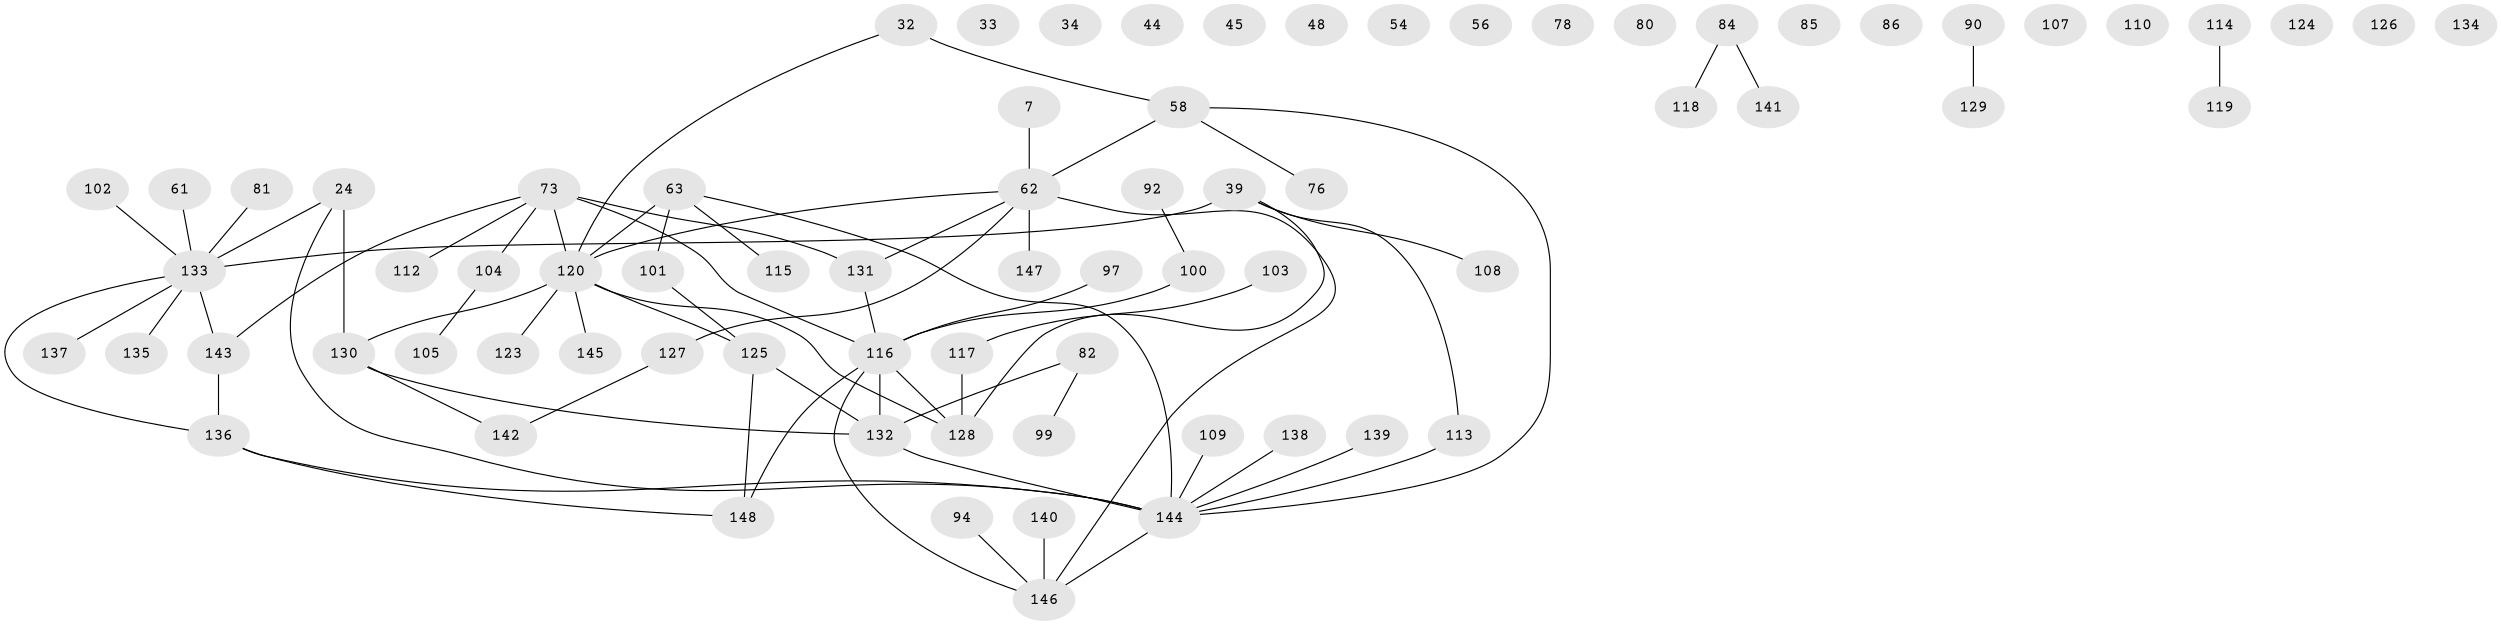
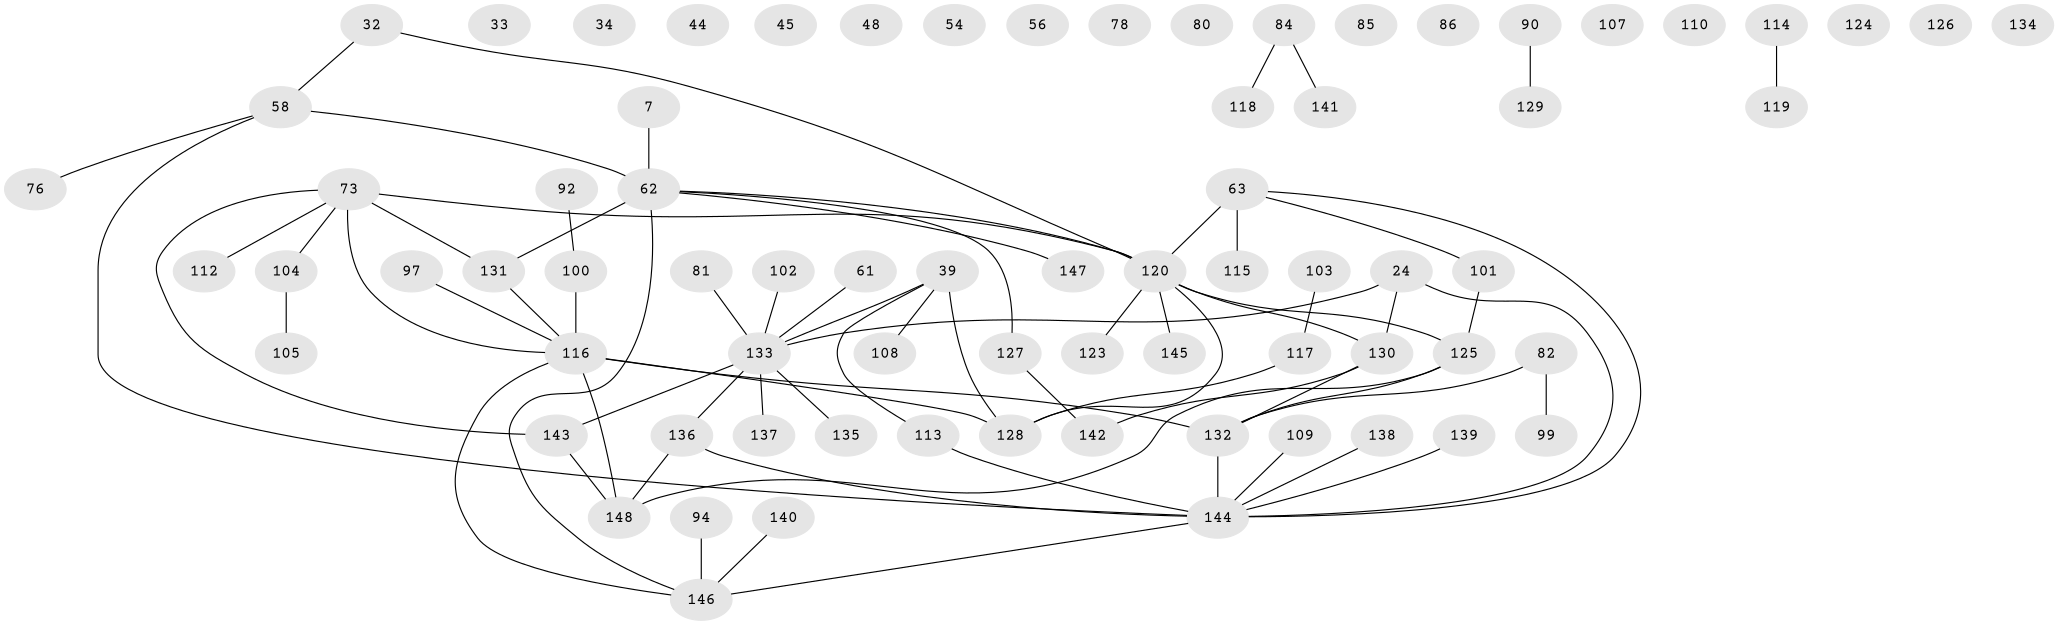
(219, 395) -> (593, 483)
